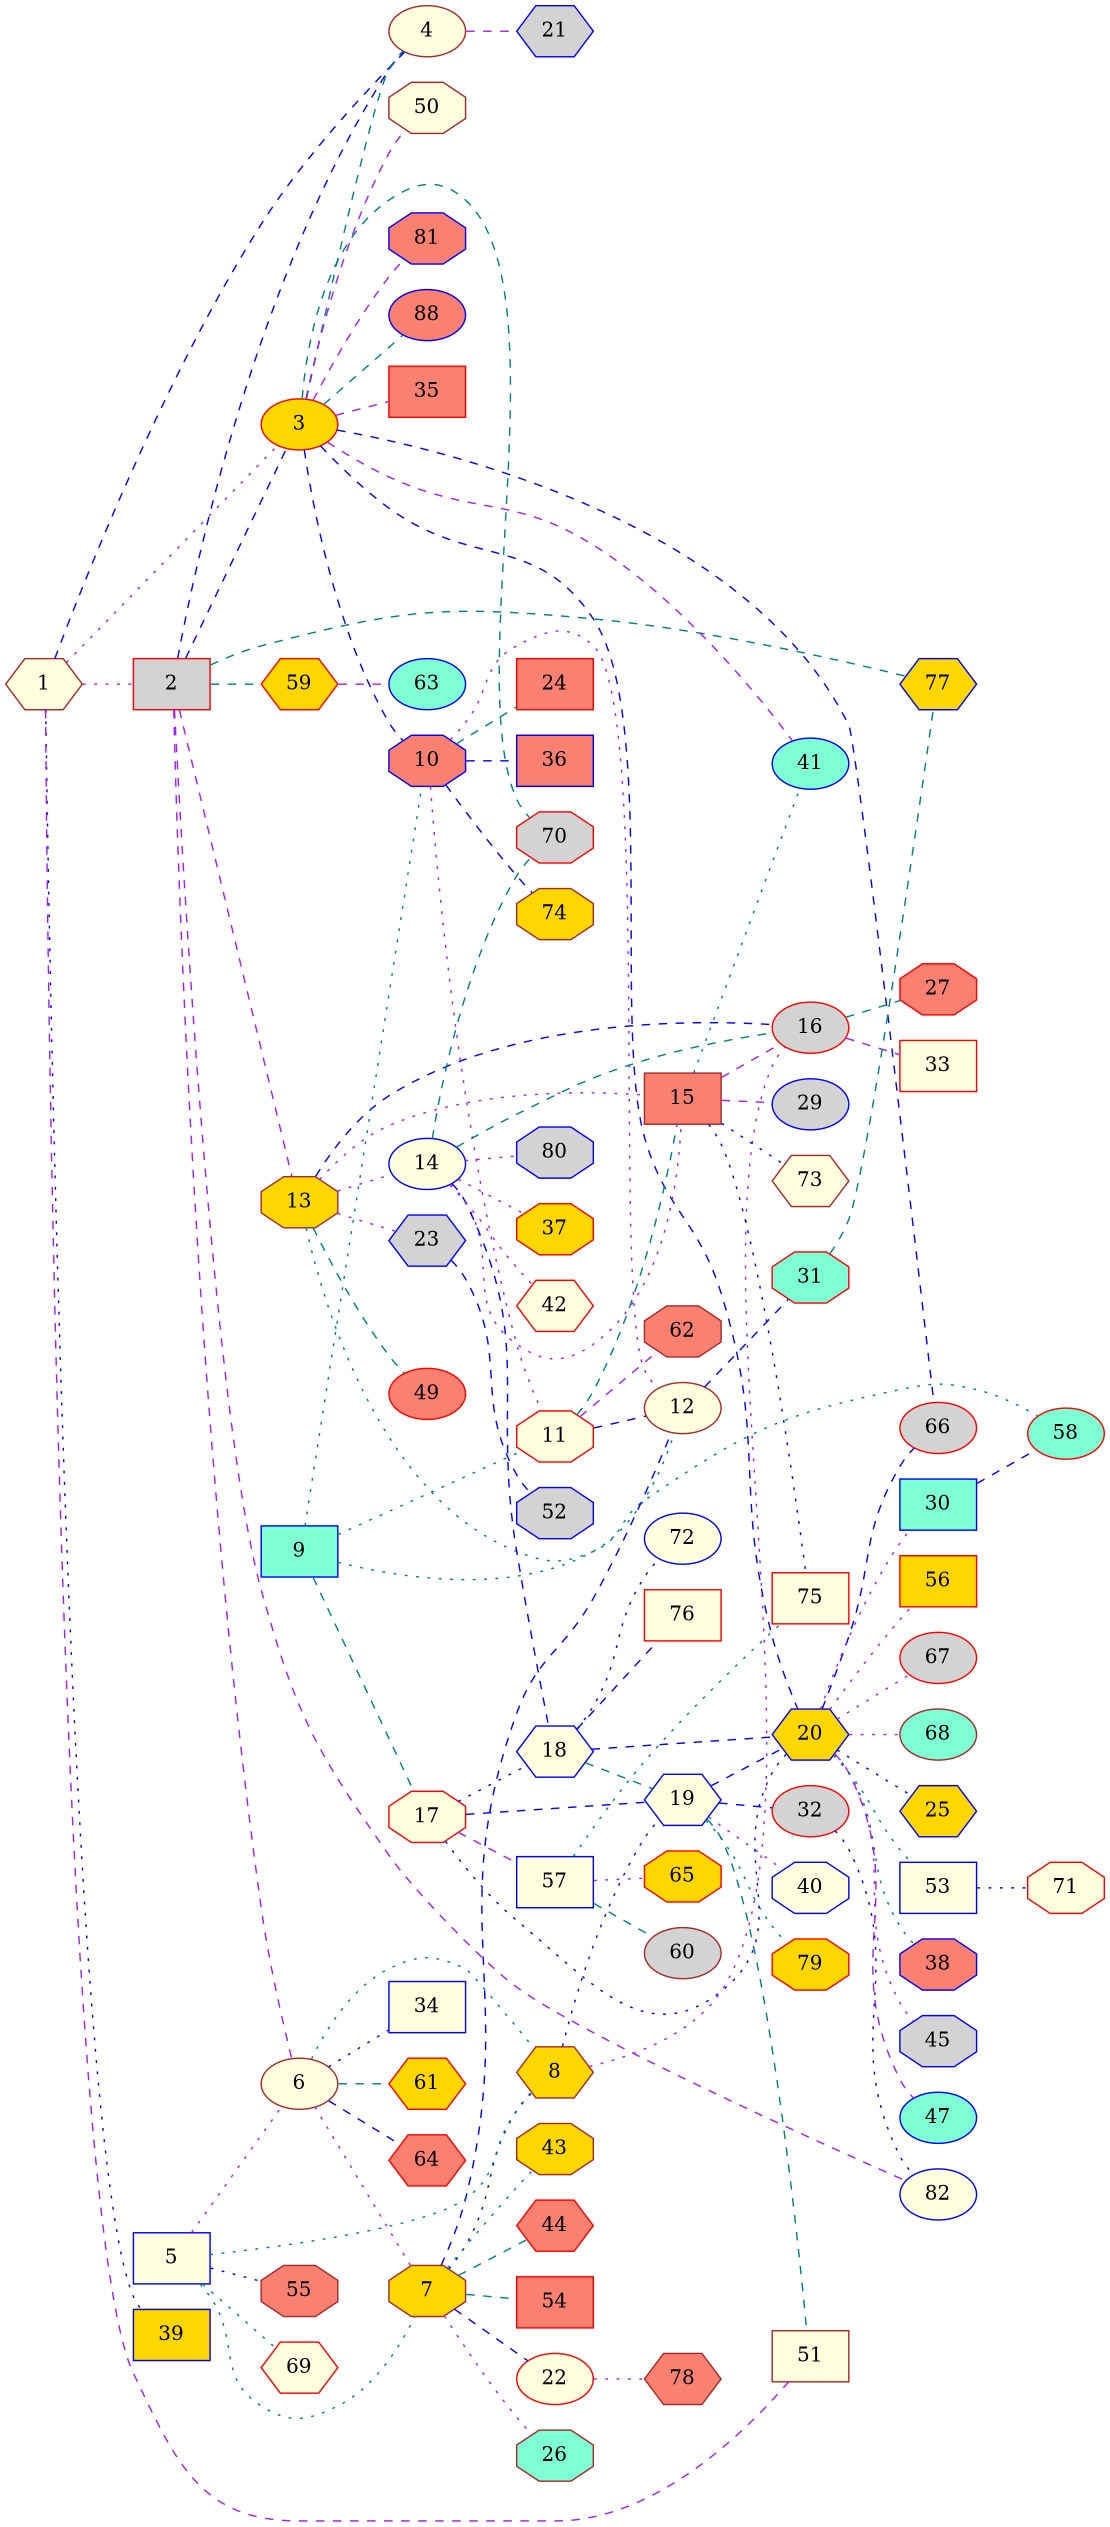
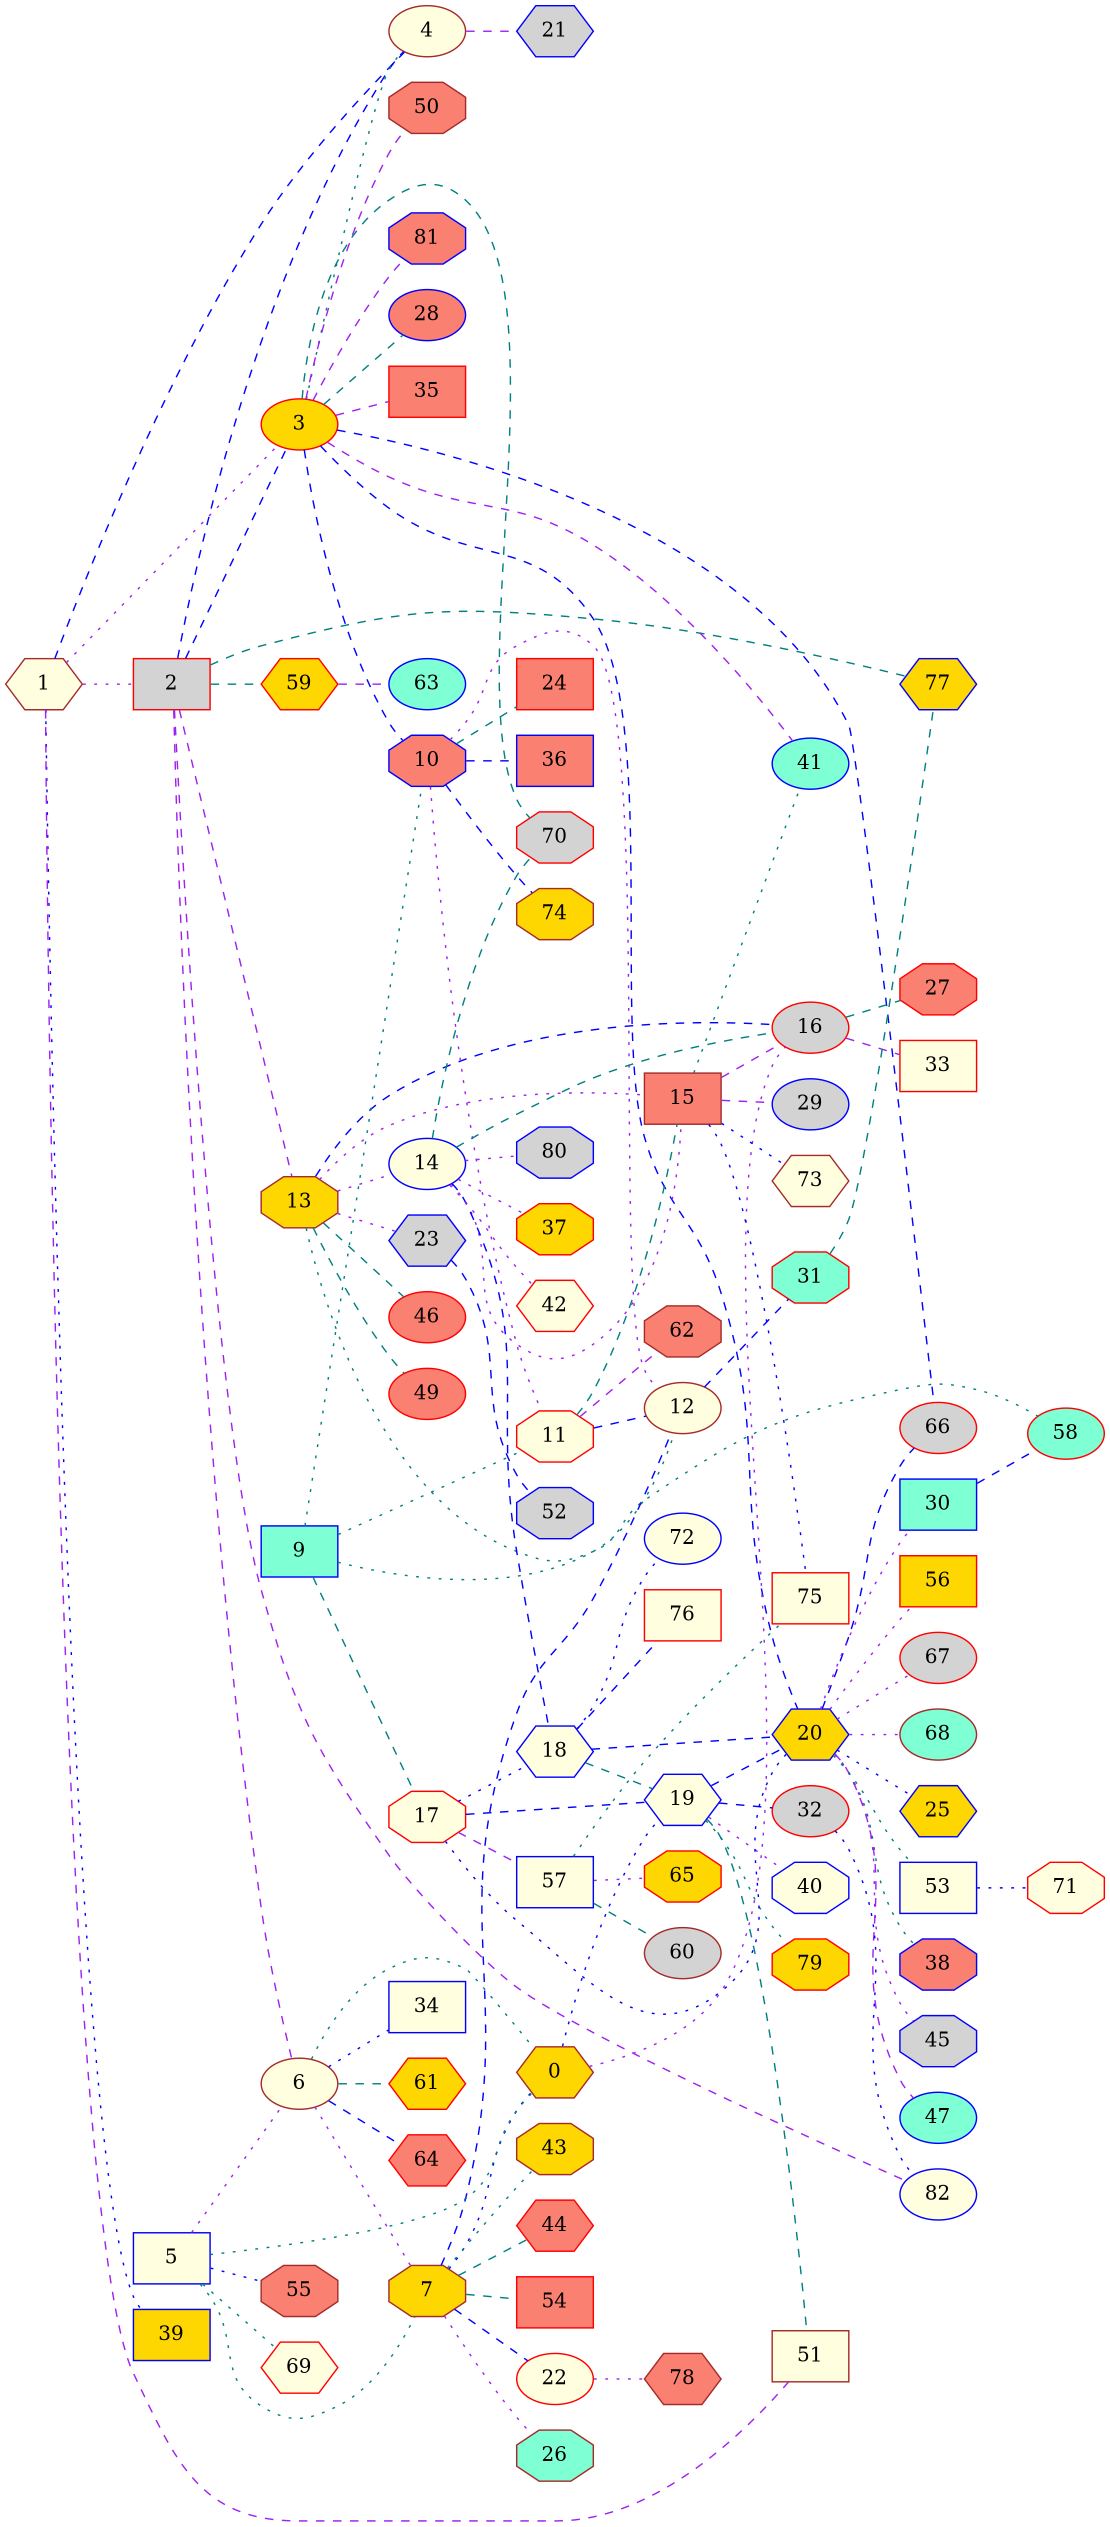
(427, 108) -> (427, 108)
(347, 222) -> (347, 222)
(427, 315) -> (427, 315)
none -> (427, 1317)
(555, 2072) -> (555, 2072)
